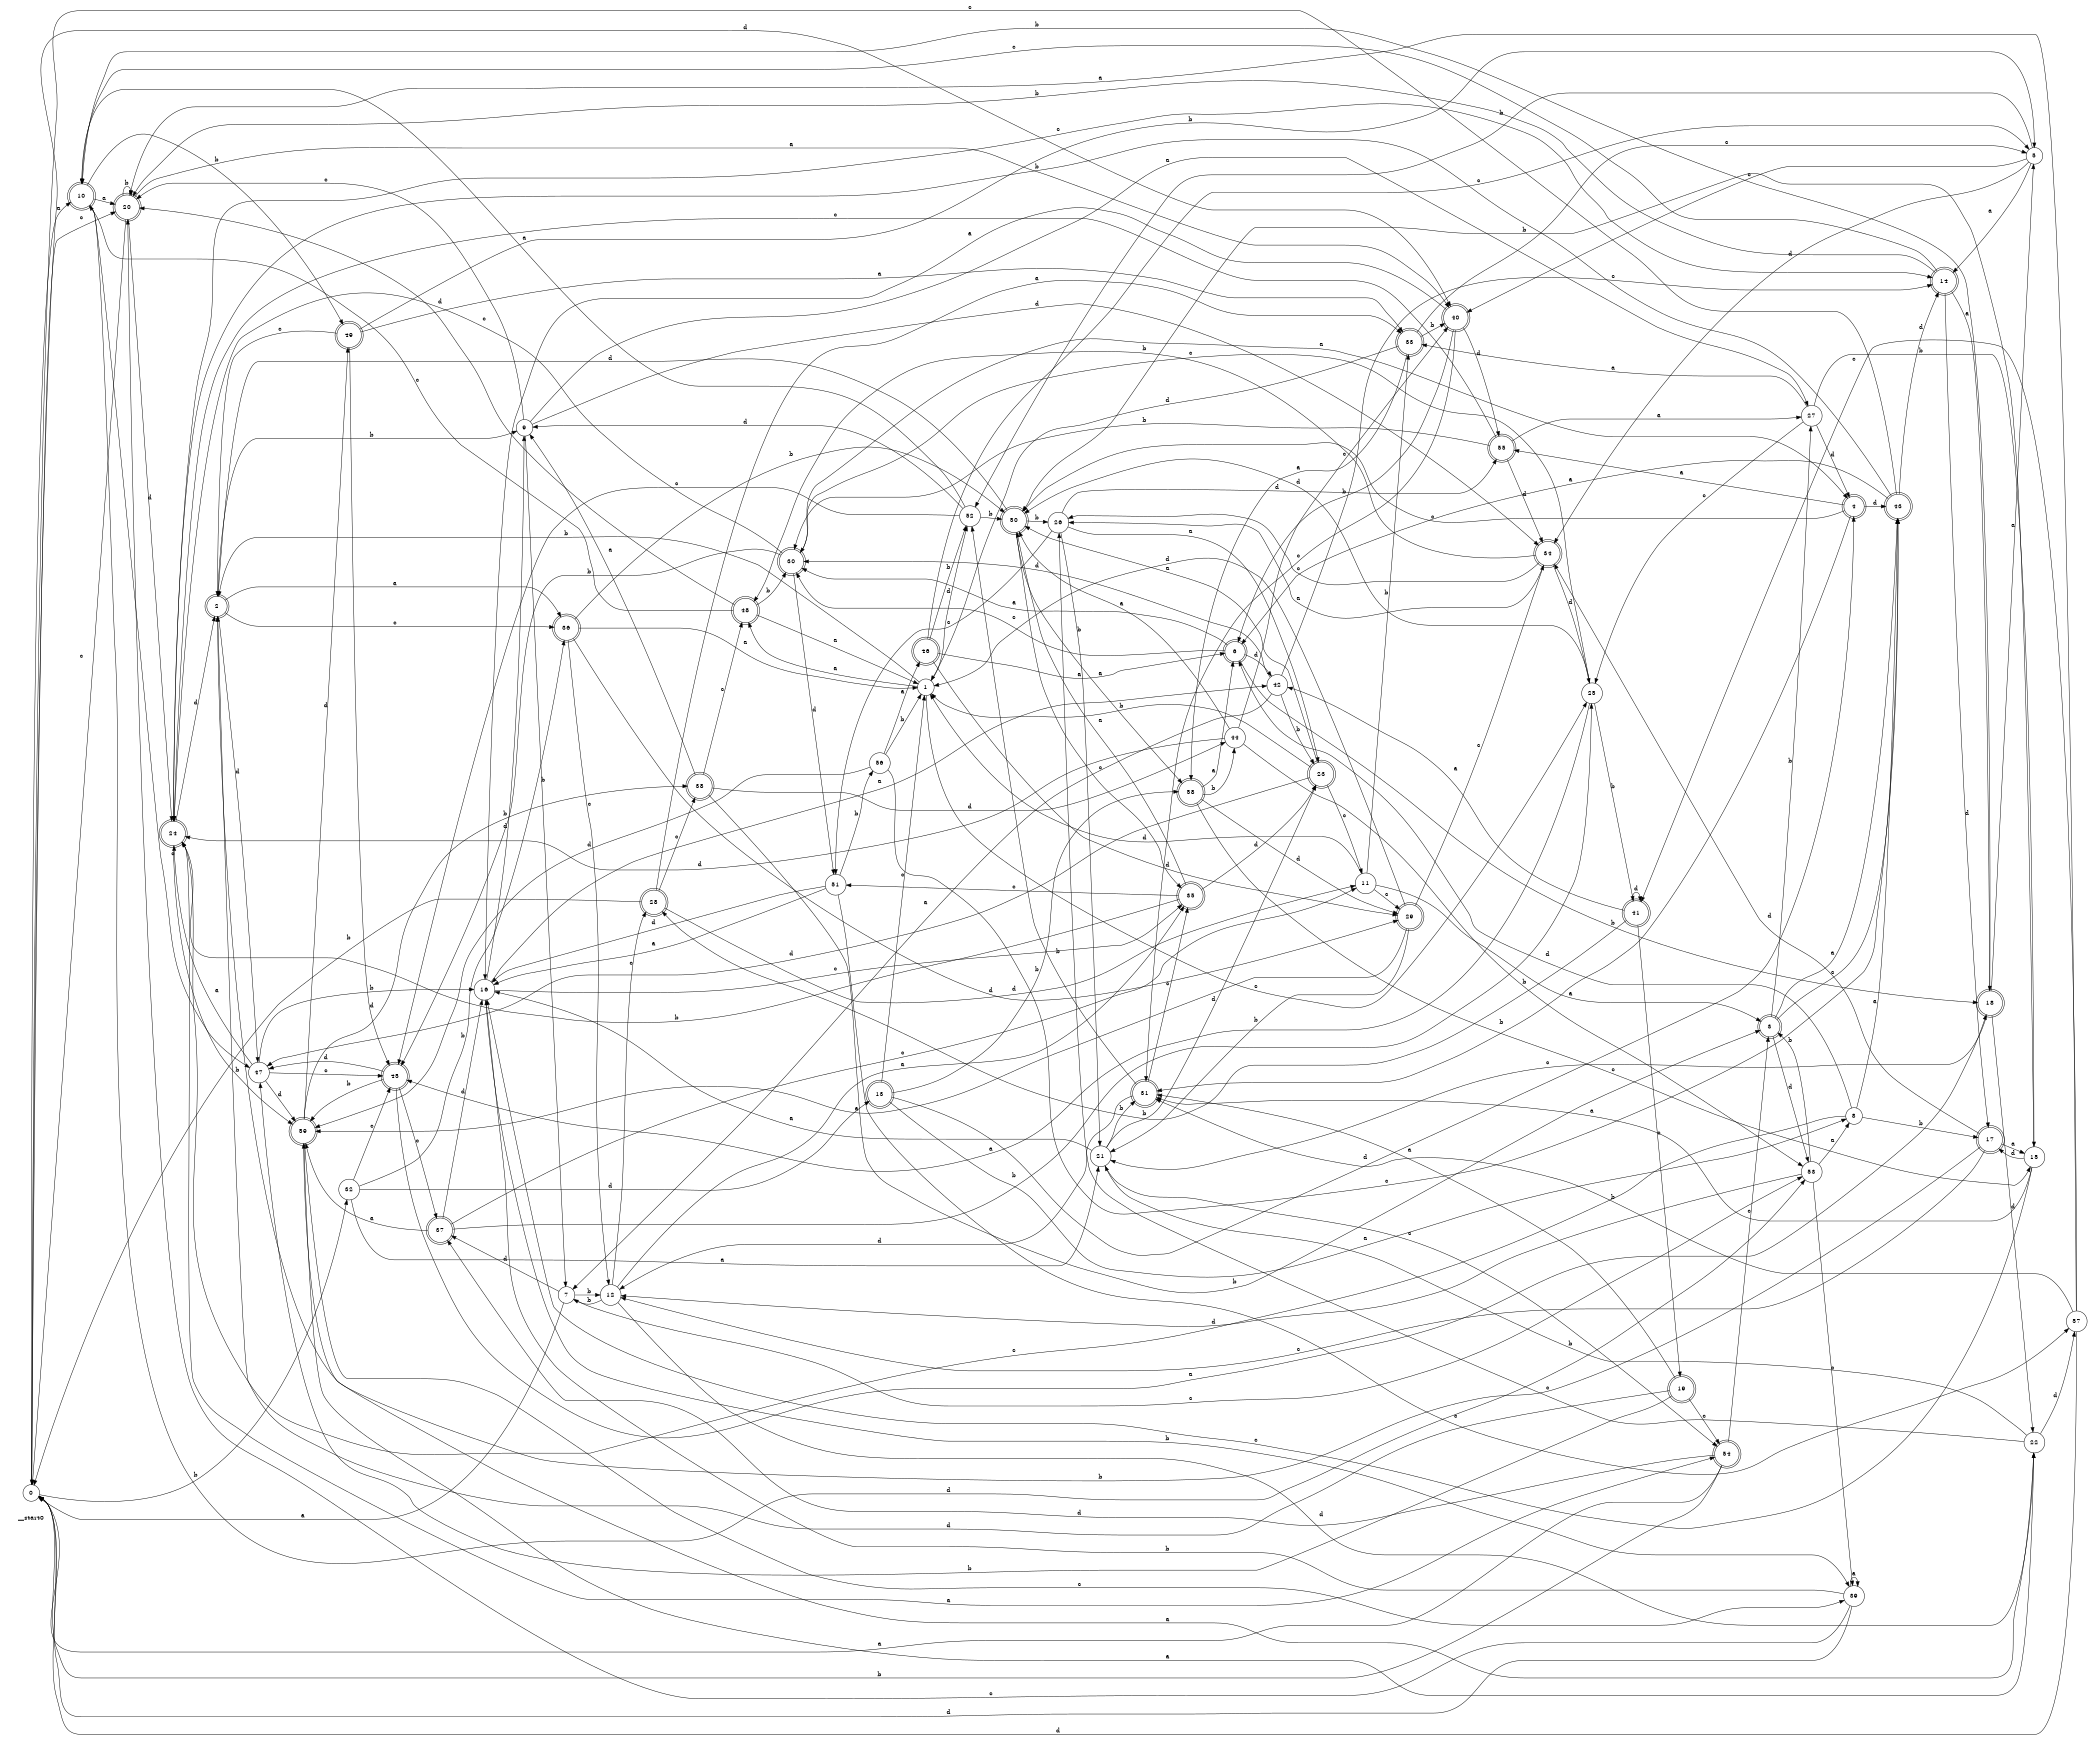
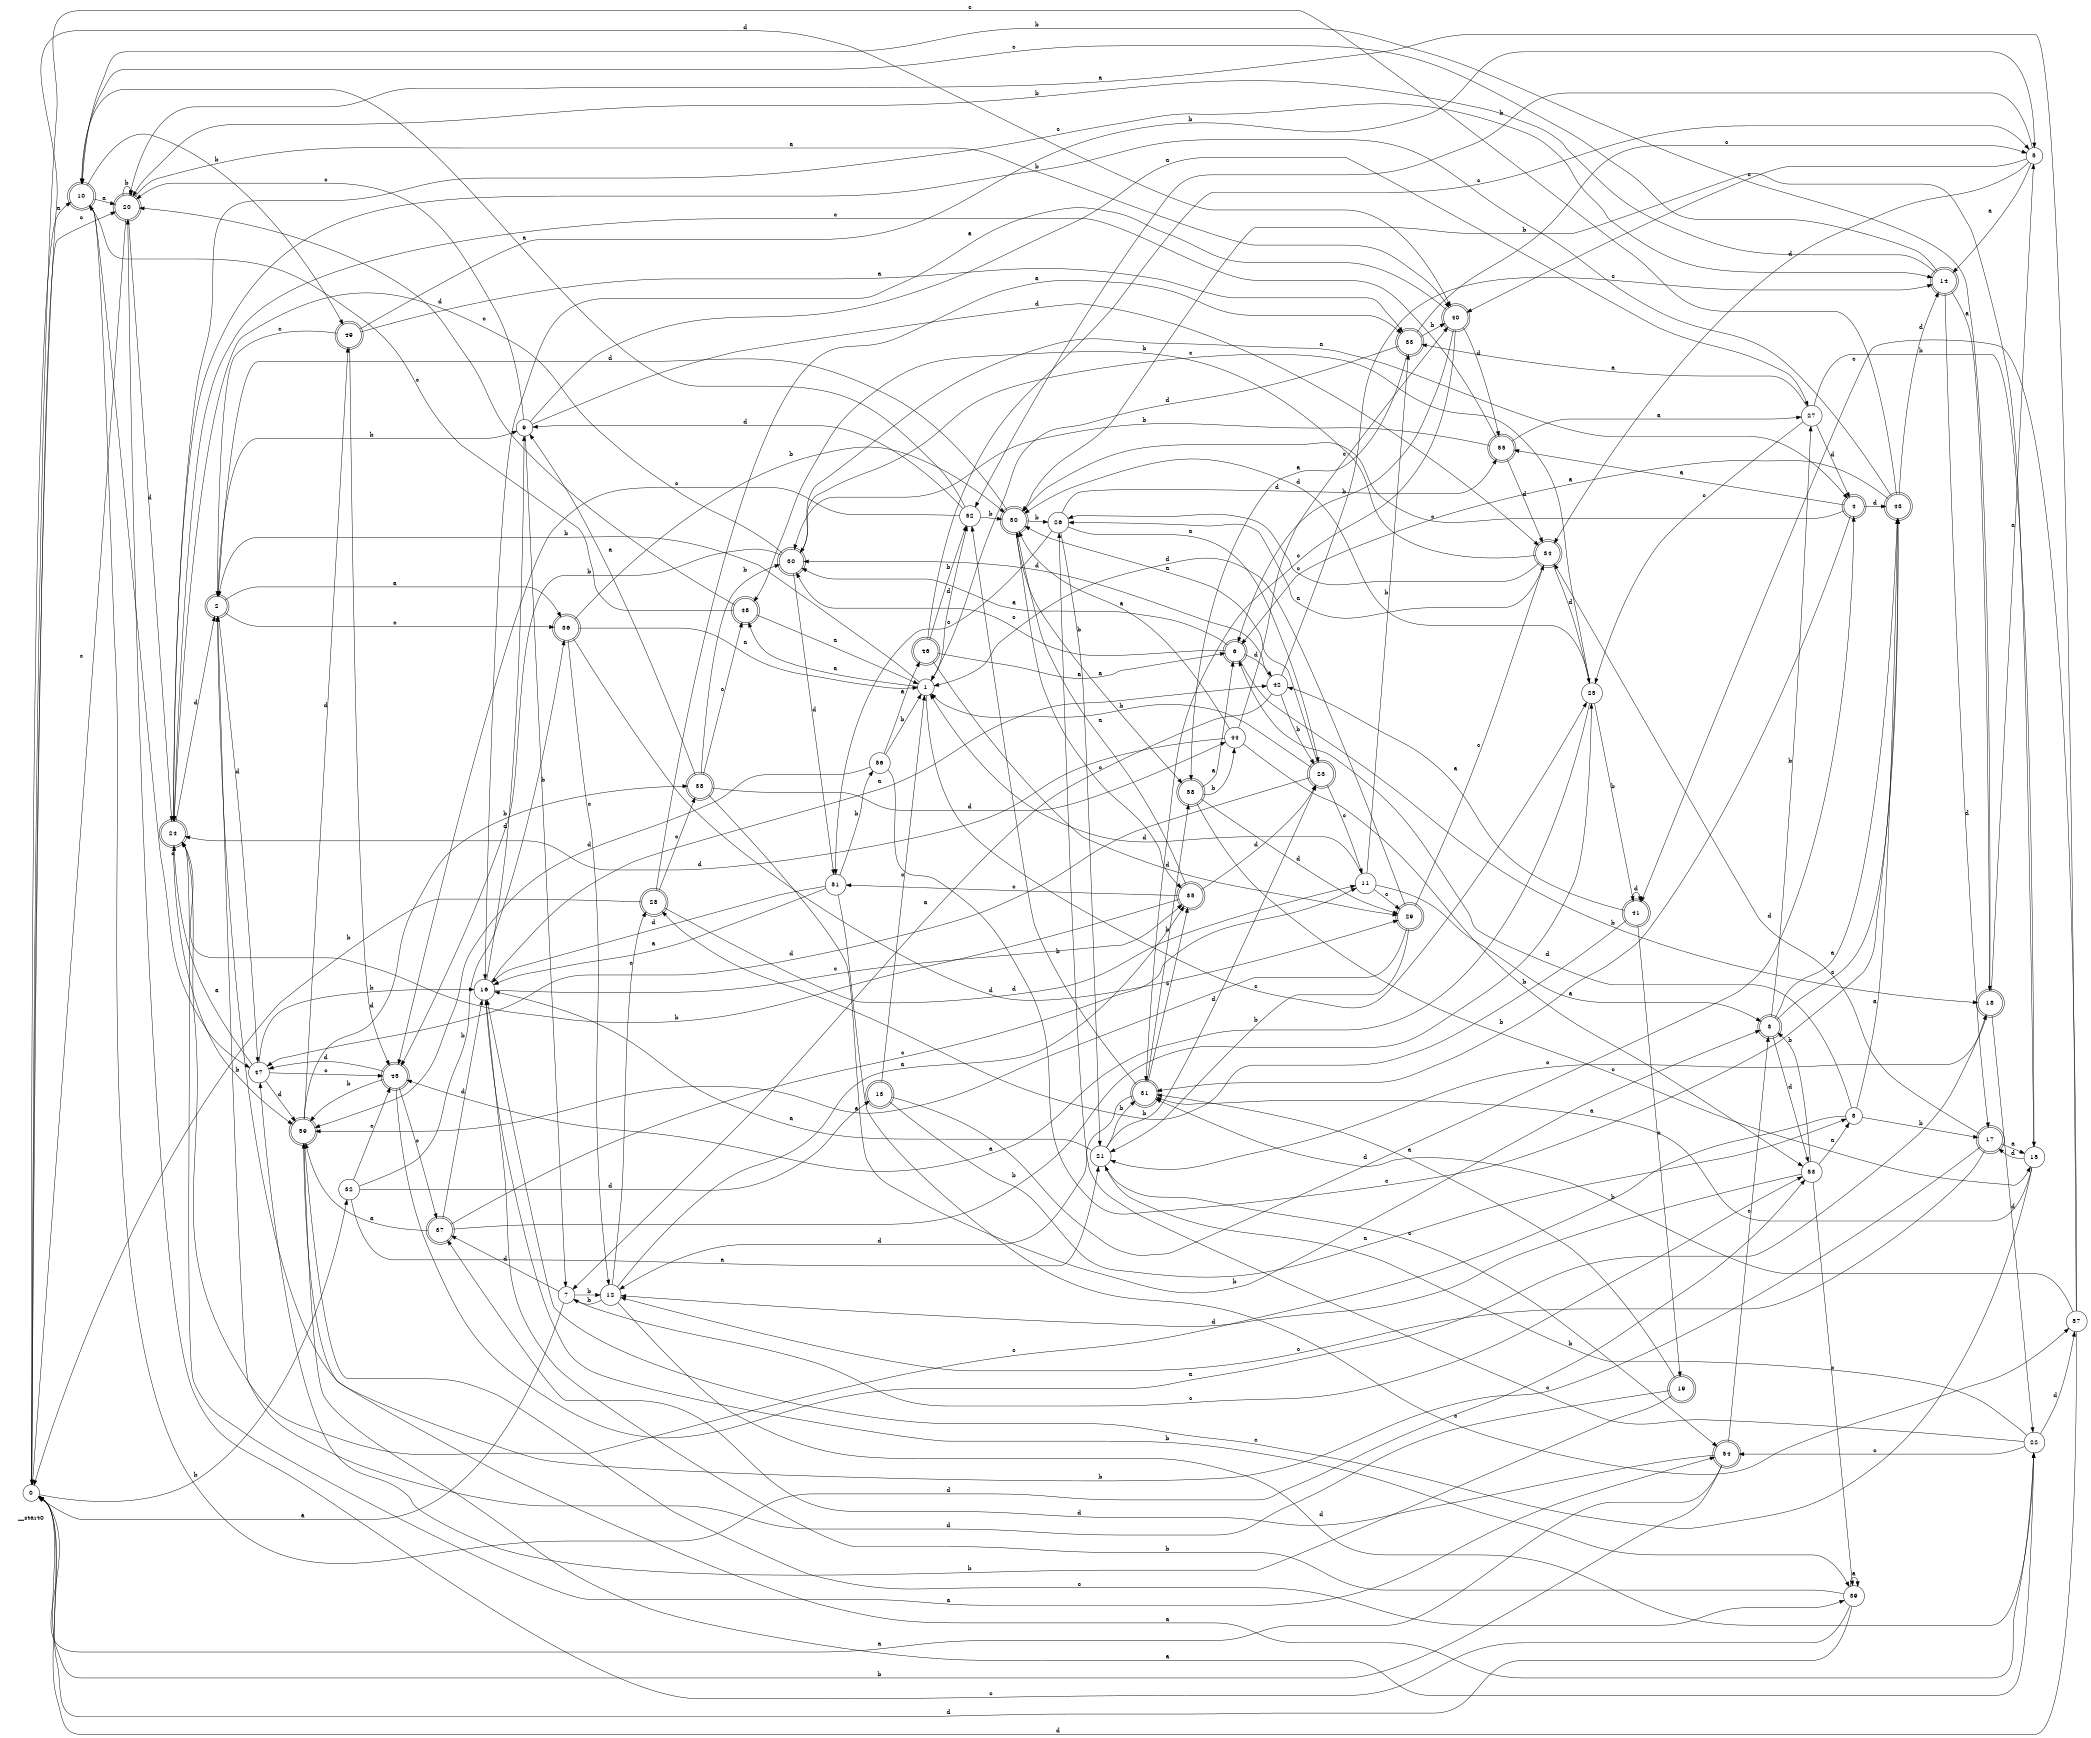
(772, 593) -> (714, 657)
(1047, 945) -> (1168, 945)
(1701, 1416) -> (1878, 1454)
